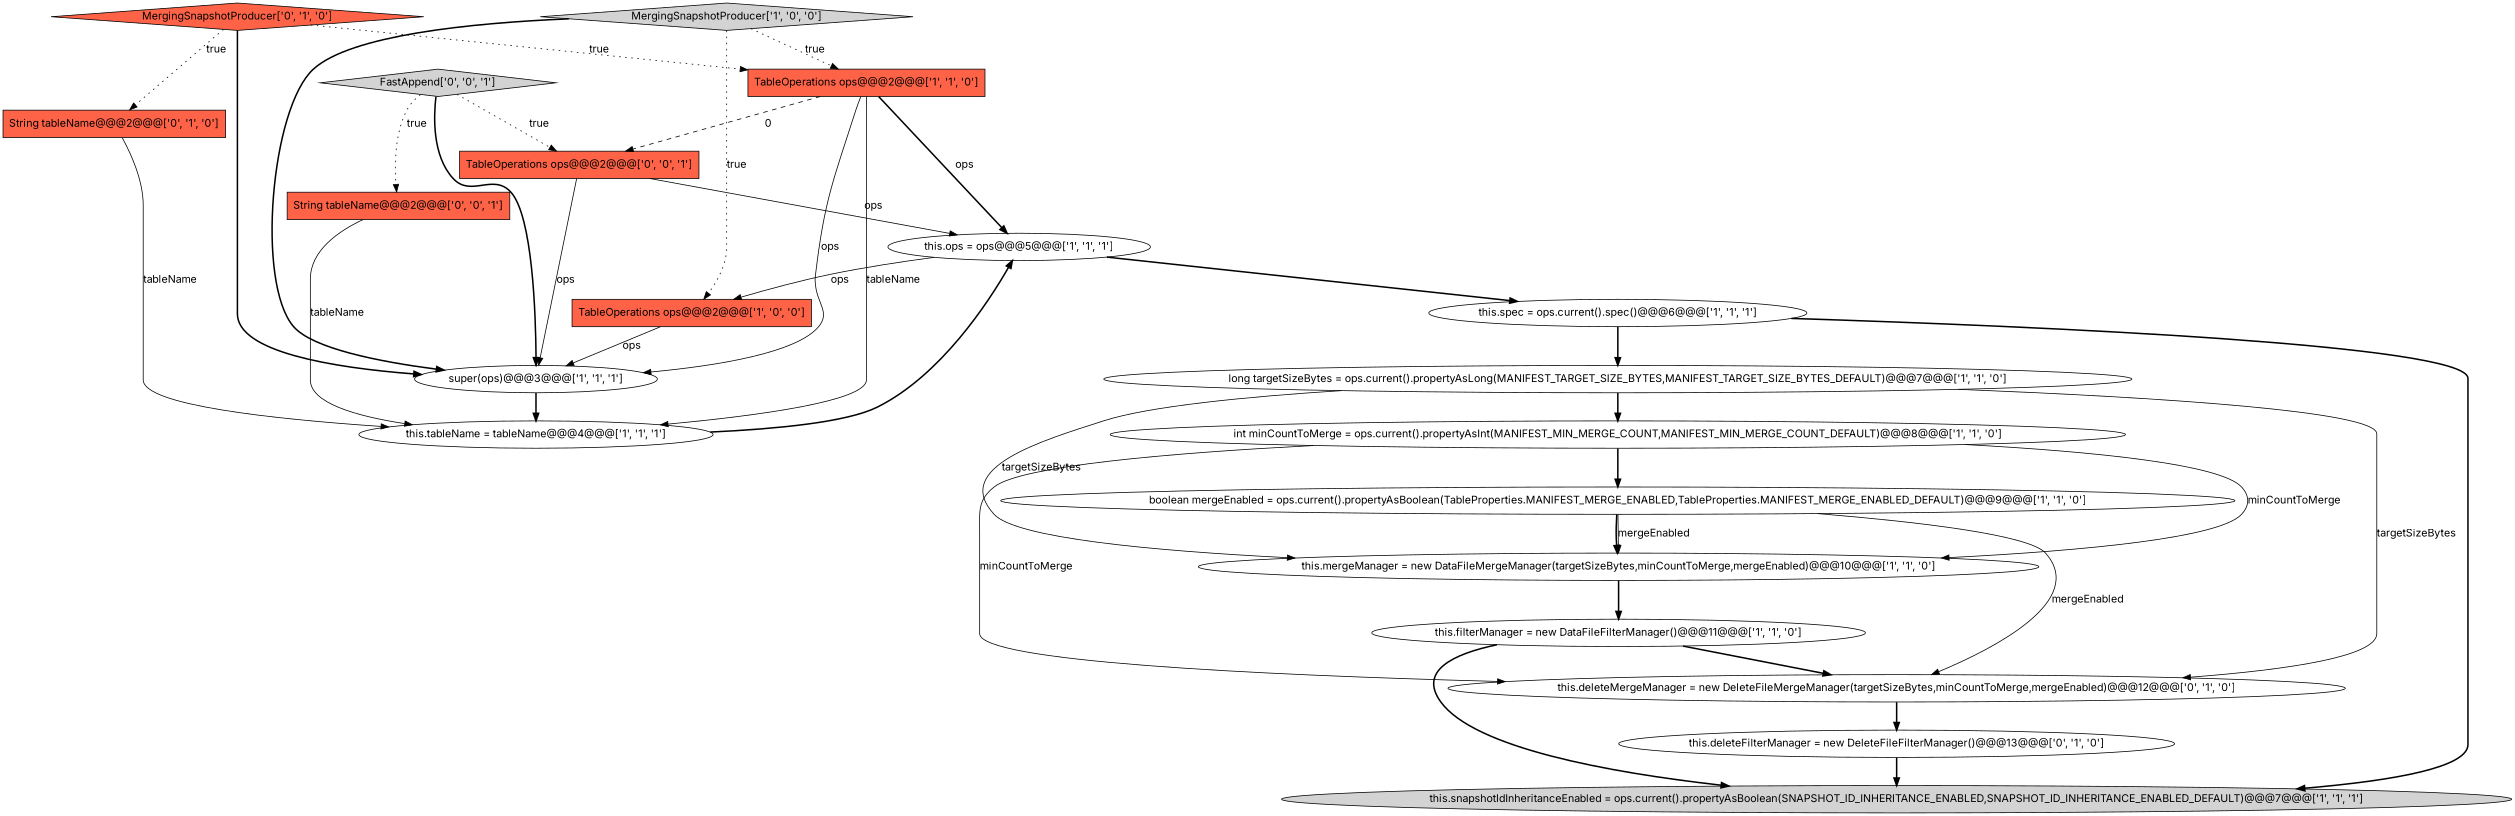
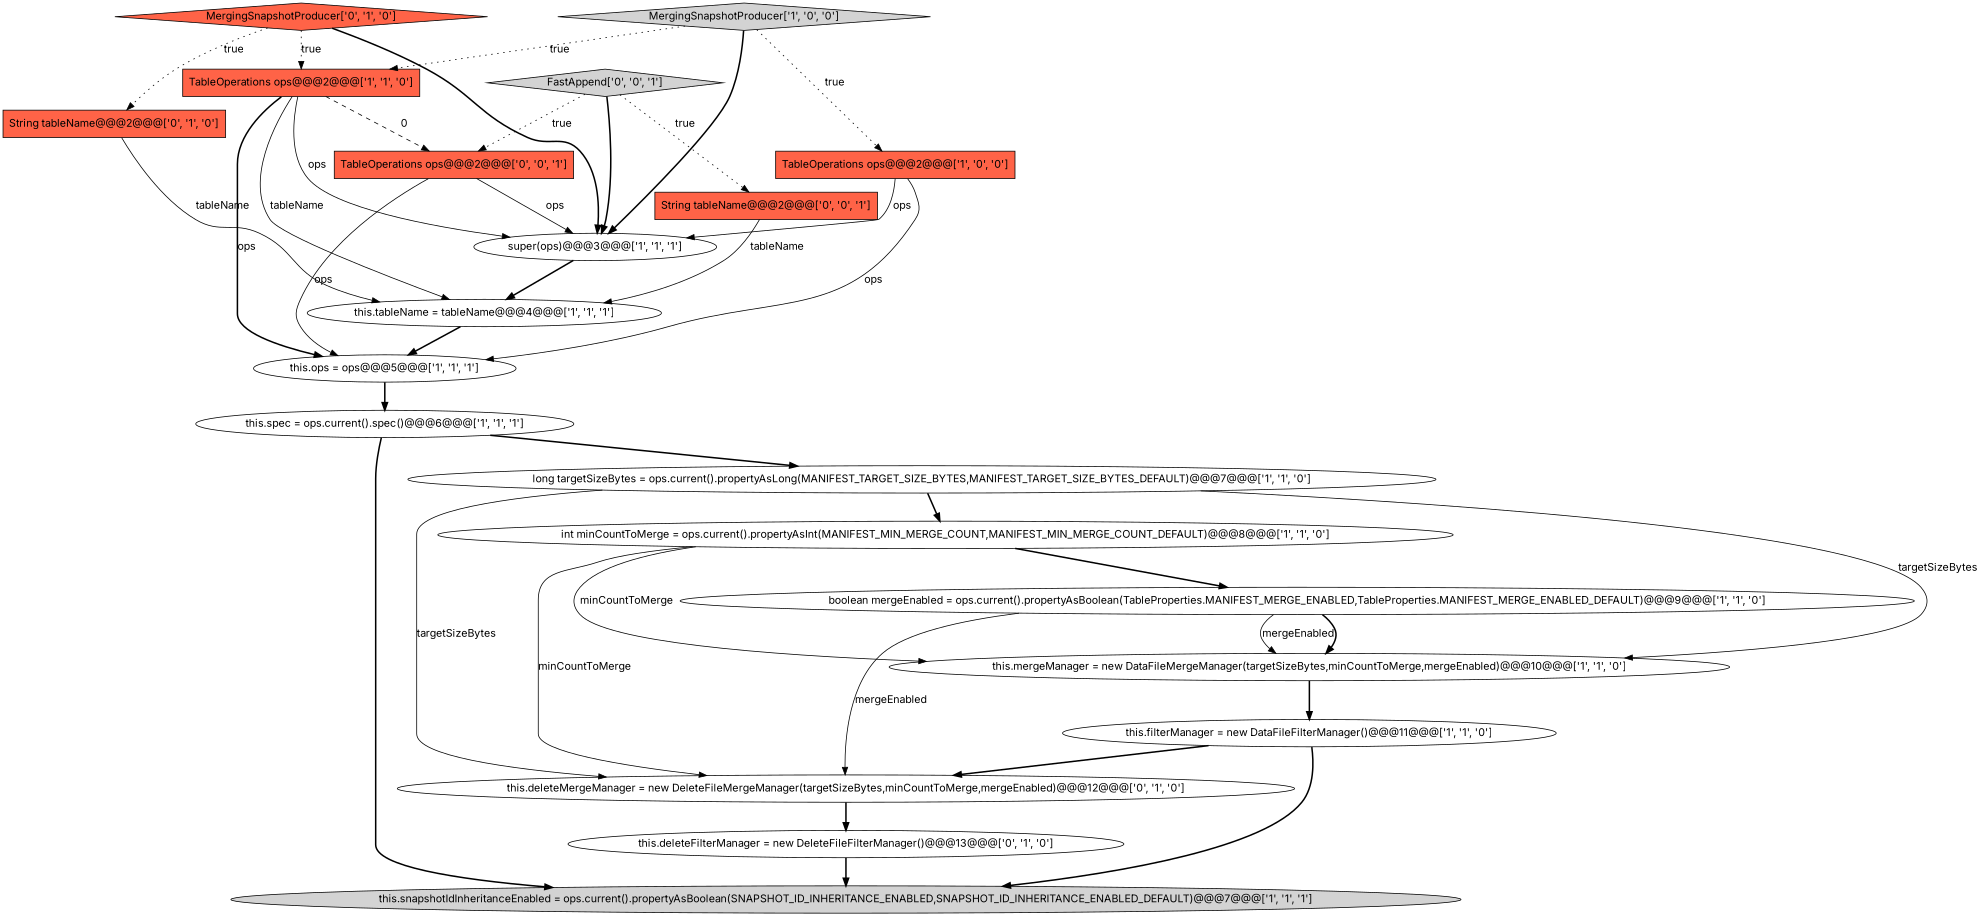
(837, 273) -> (739, 311)
